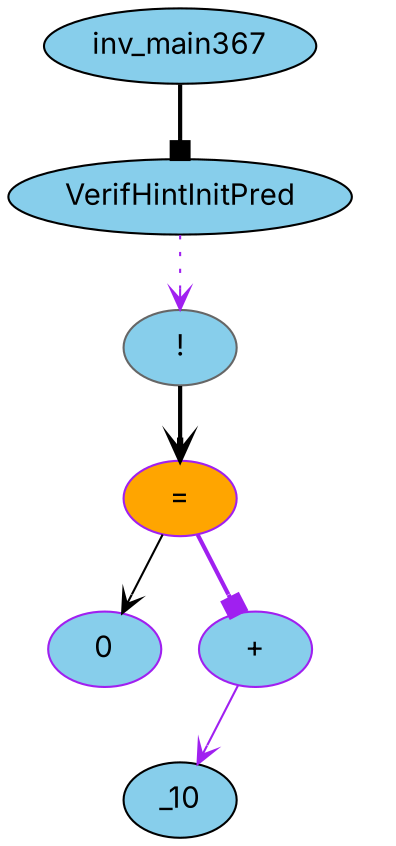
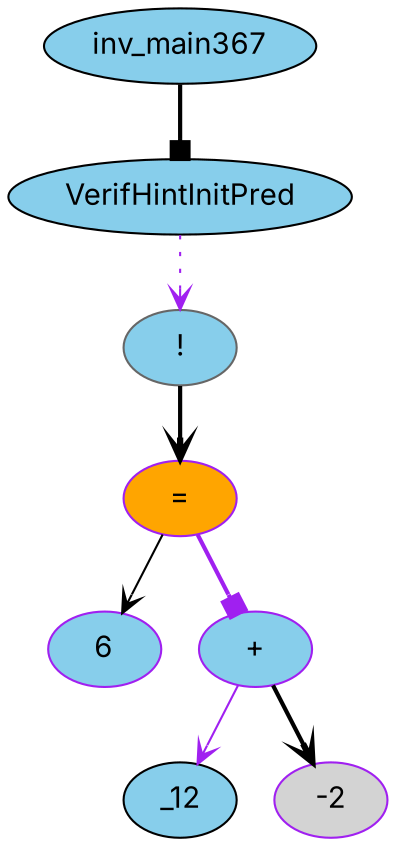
(105, 649) -> (105, 649)
(180, 800) -> (180, 800)
none -> (331, 800)
